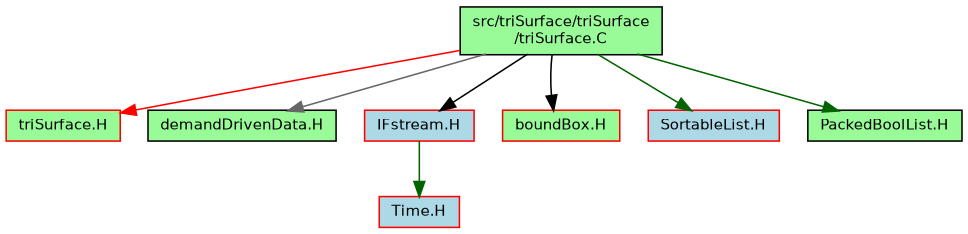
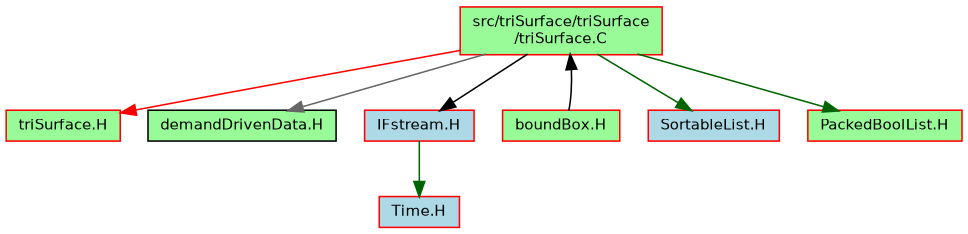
(561, 31) -> (561, 31)
(551, 75) -> (571, 90)
(885, 126) -> (885, 126)
